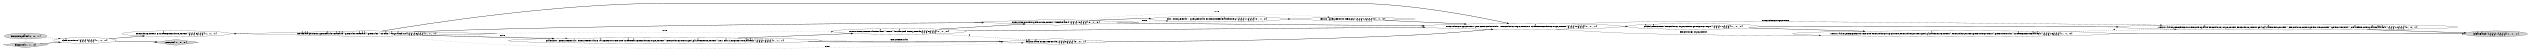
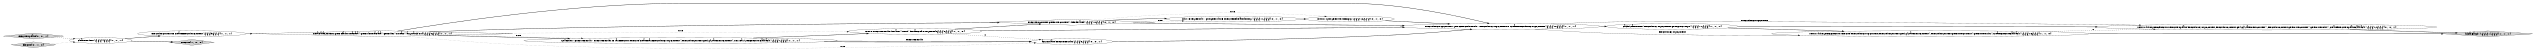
(1353, 19) -> (1350, 19)
(2496, 34) -> (2488, 34)
(26, 36) -> (33, 36)
(1056, 42) -> (1072, 42)
(49, 43) -> (61, 43)
